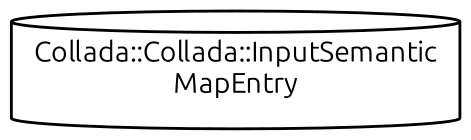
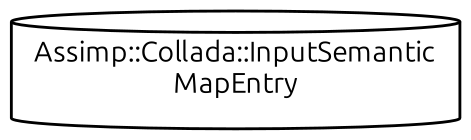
(236, 70) -> (236, 70)
